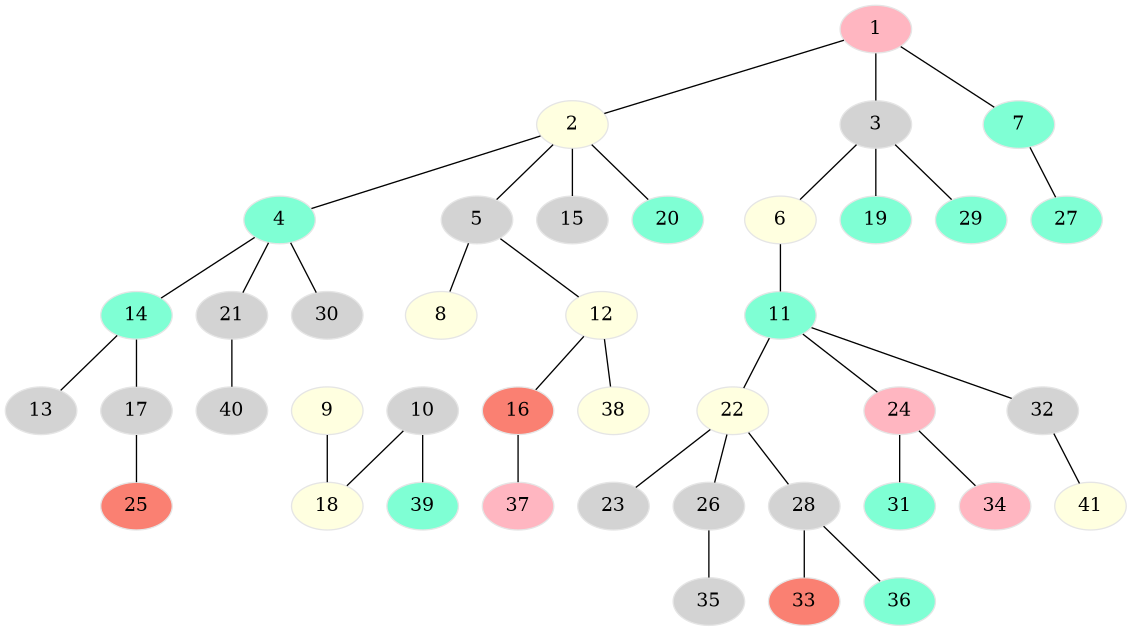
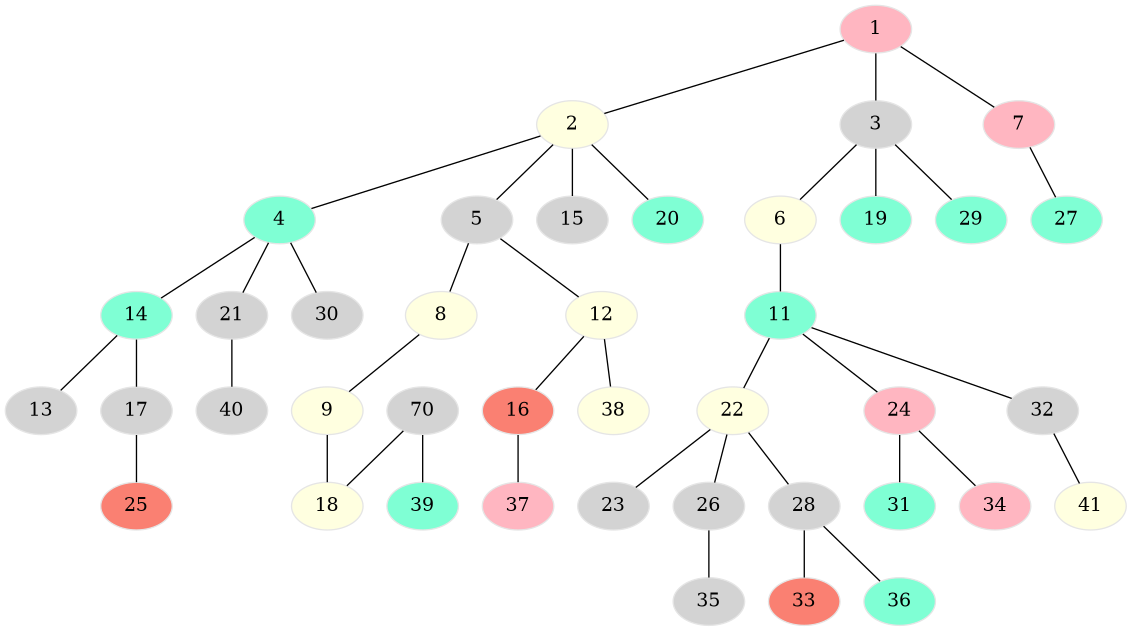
(1019, 125) -> (1019, 125)
none -> (384, 363)
(423, 411) -> (423, 411)
